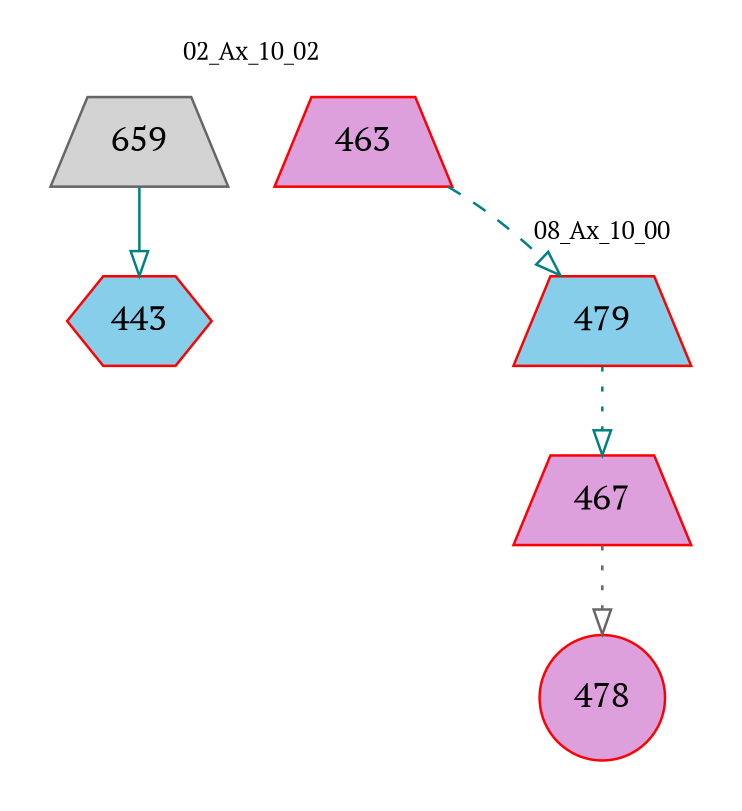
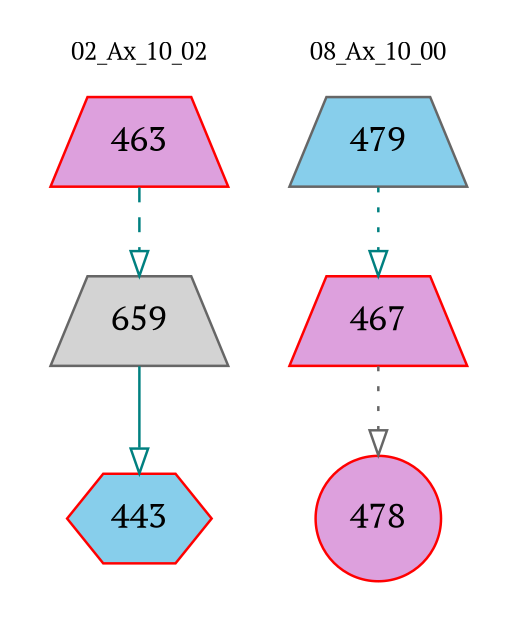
(508, 229) -> (139, 219)
(602, 321) -> (378, 142)
